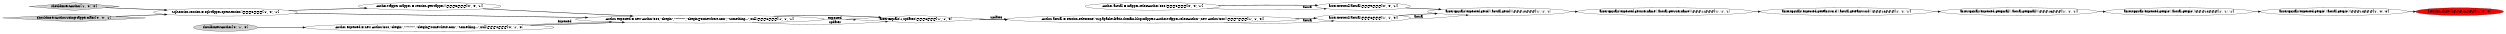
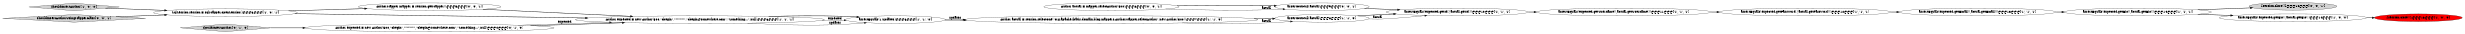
none -> (2293, 6)
(916, 19) -> (895, 20)
(225, 27) -> (225, 28)
